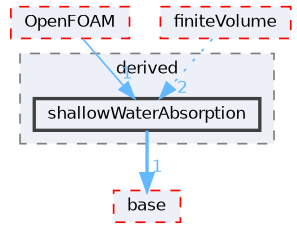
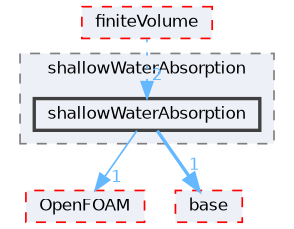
(105, 64) -> (120, 155)
(147, 69) -> (147, 69)
